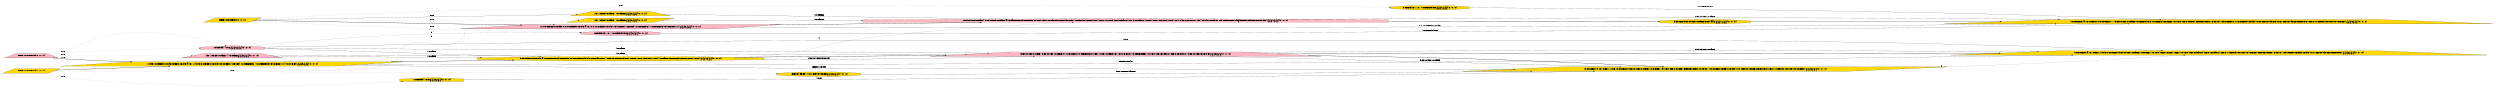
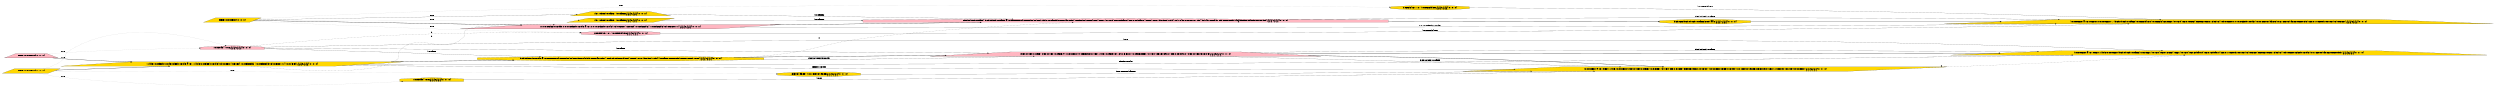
(232, 56) -> none
